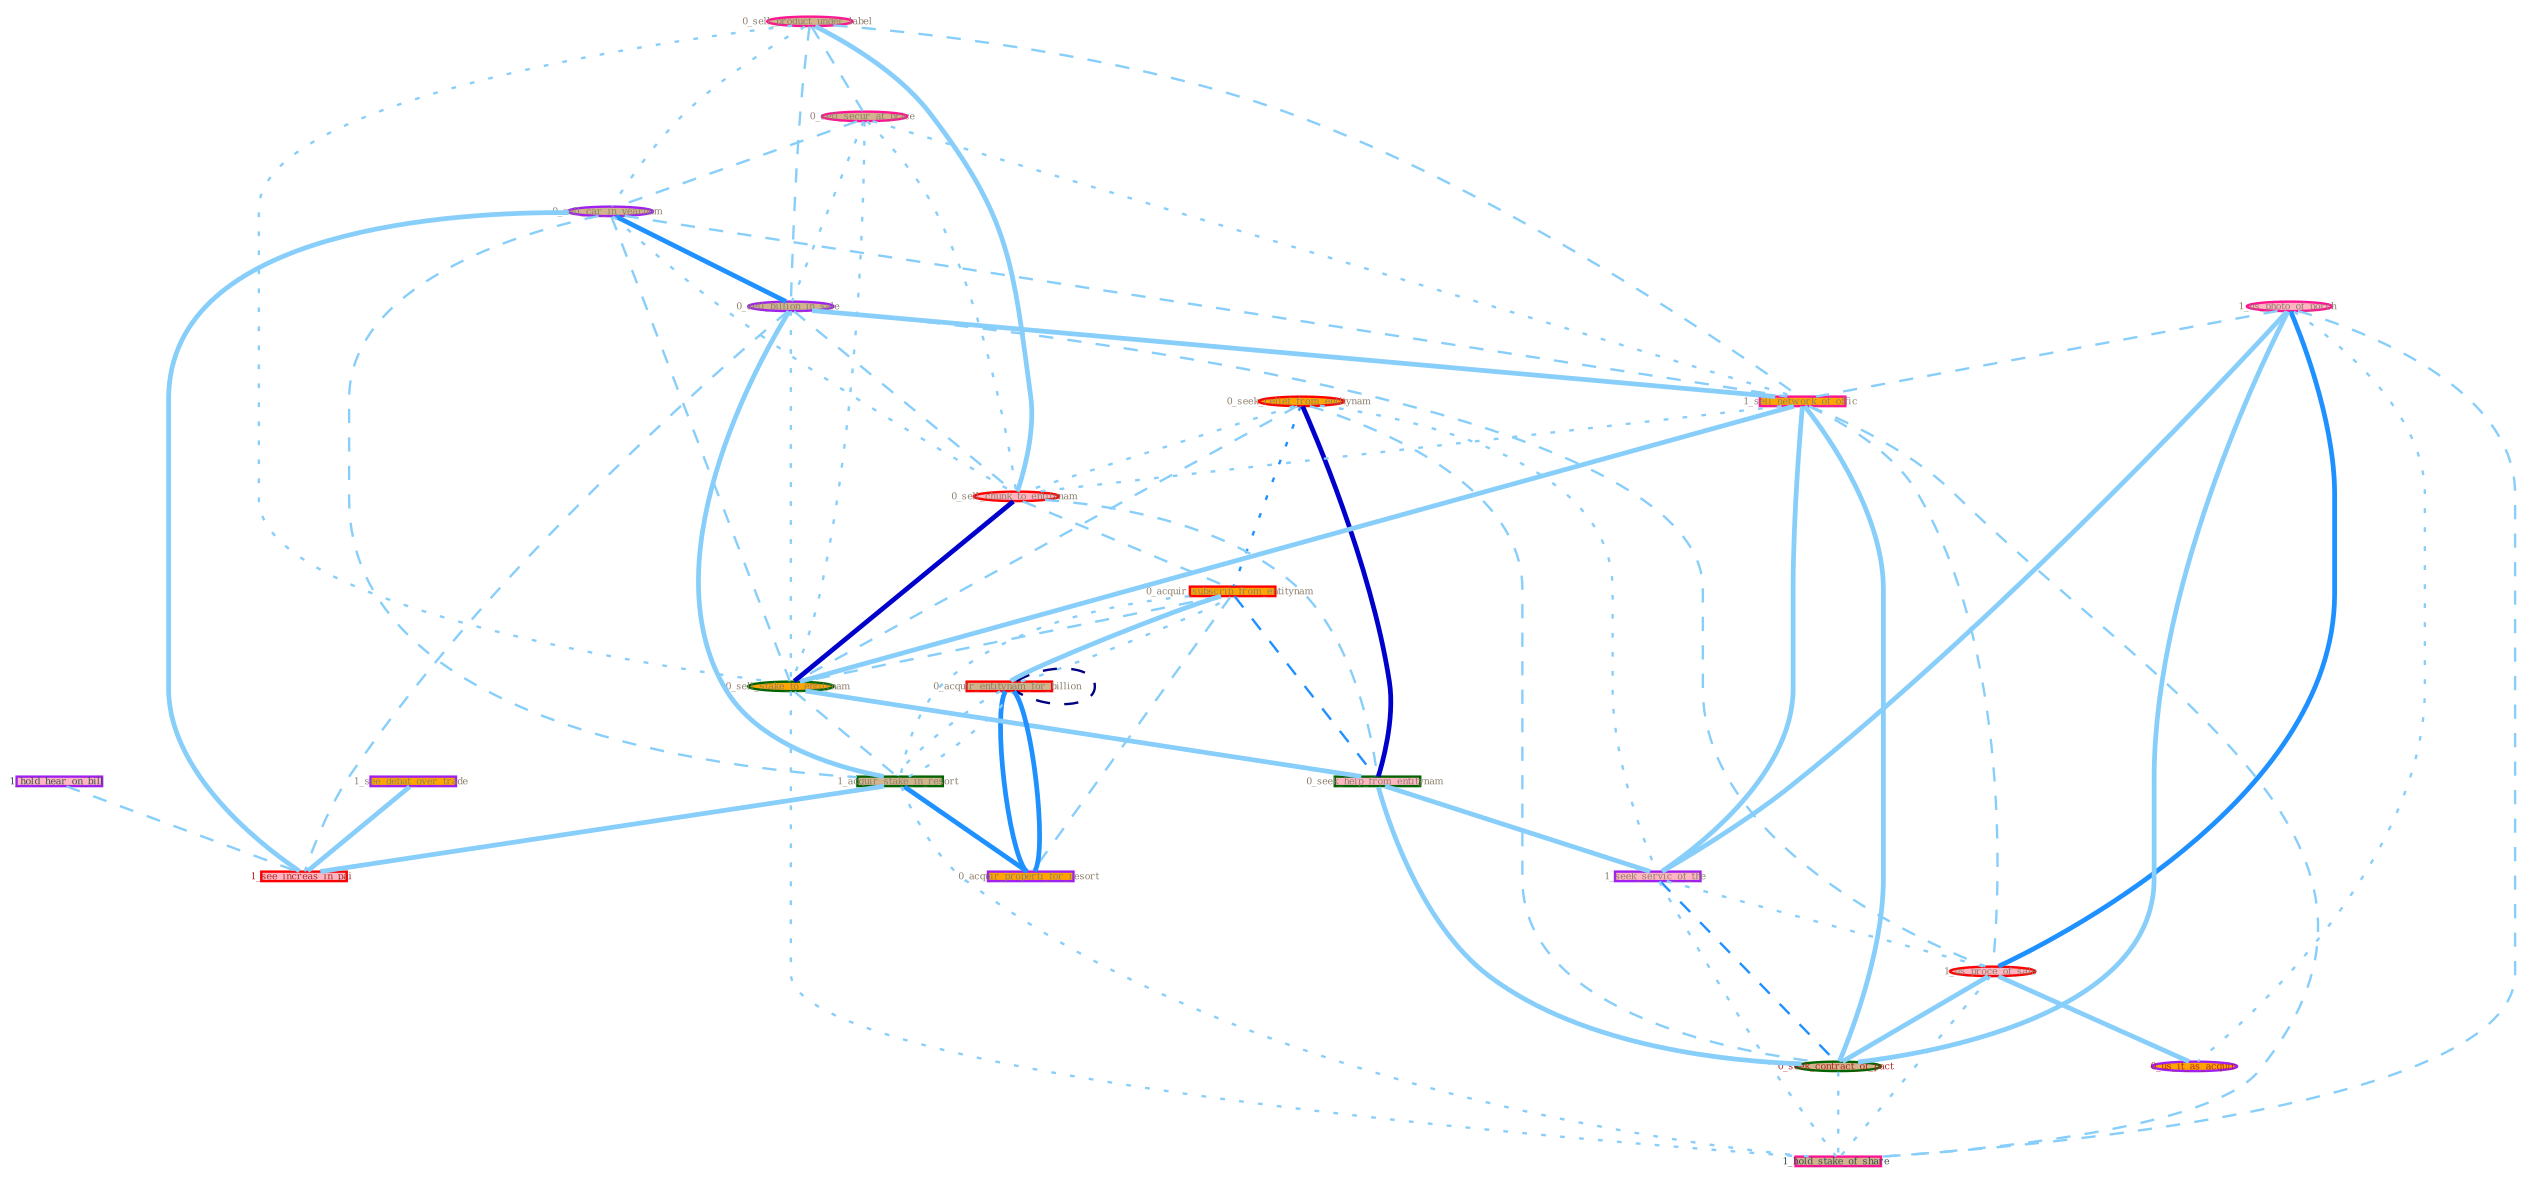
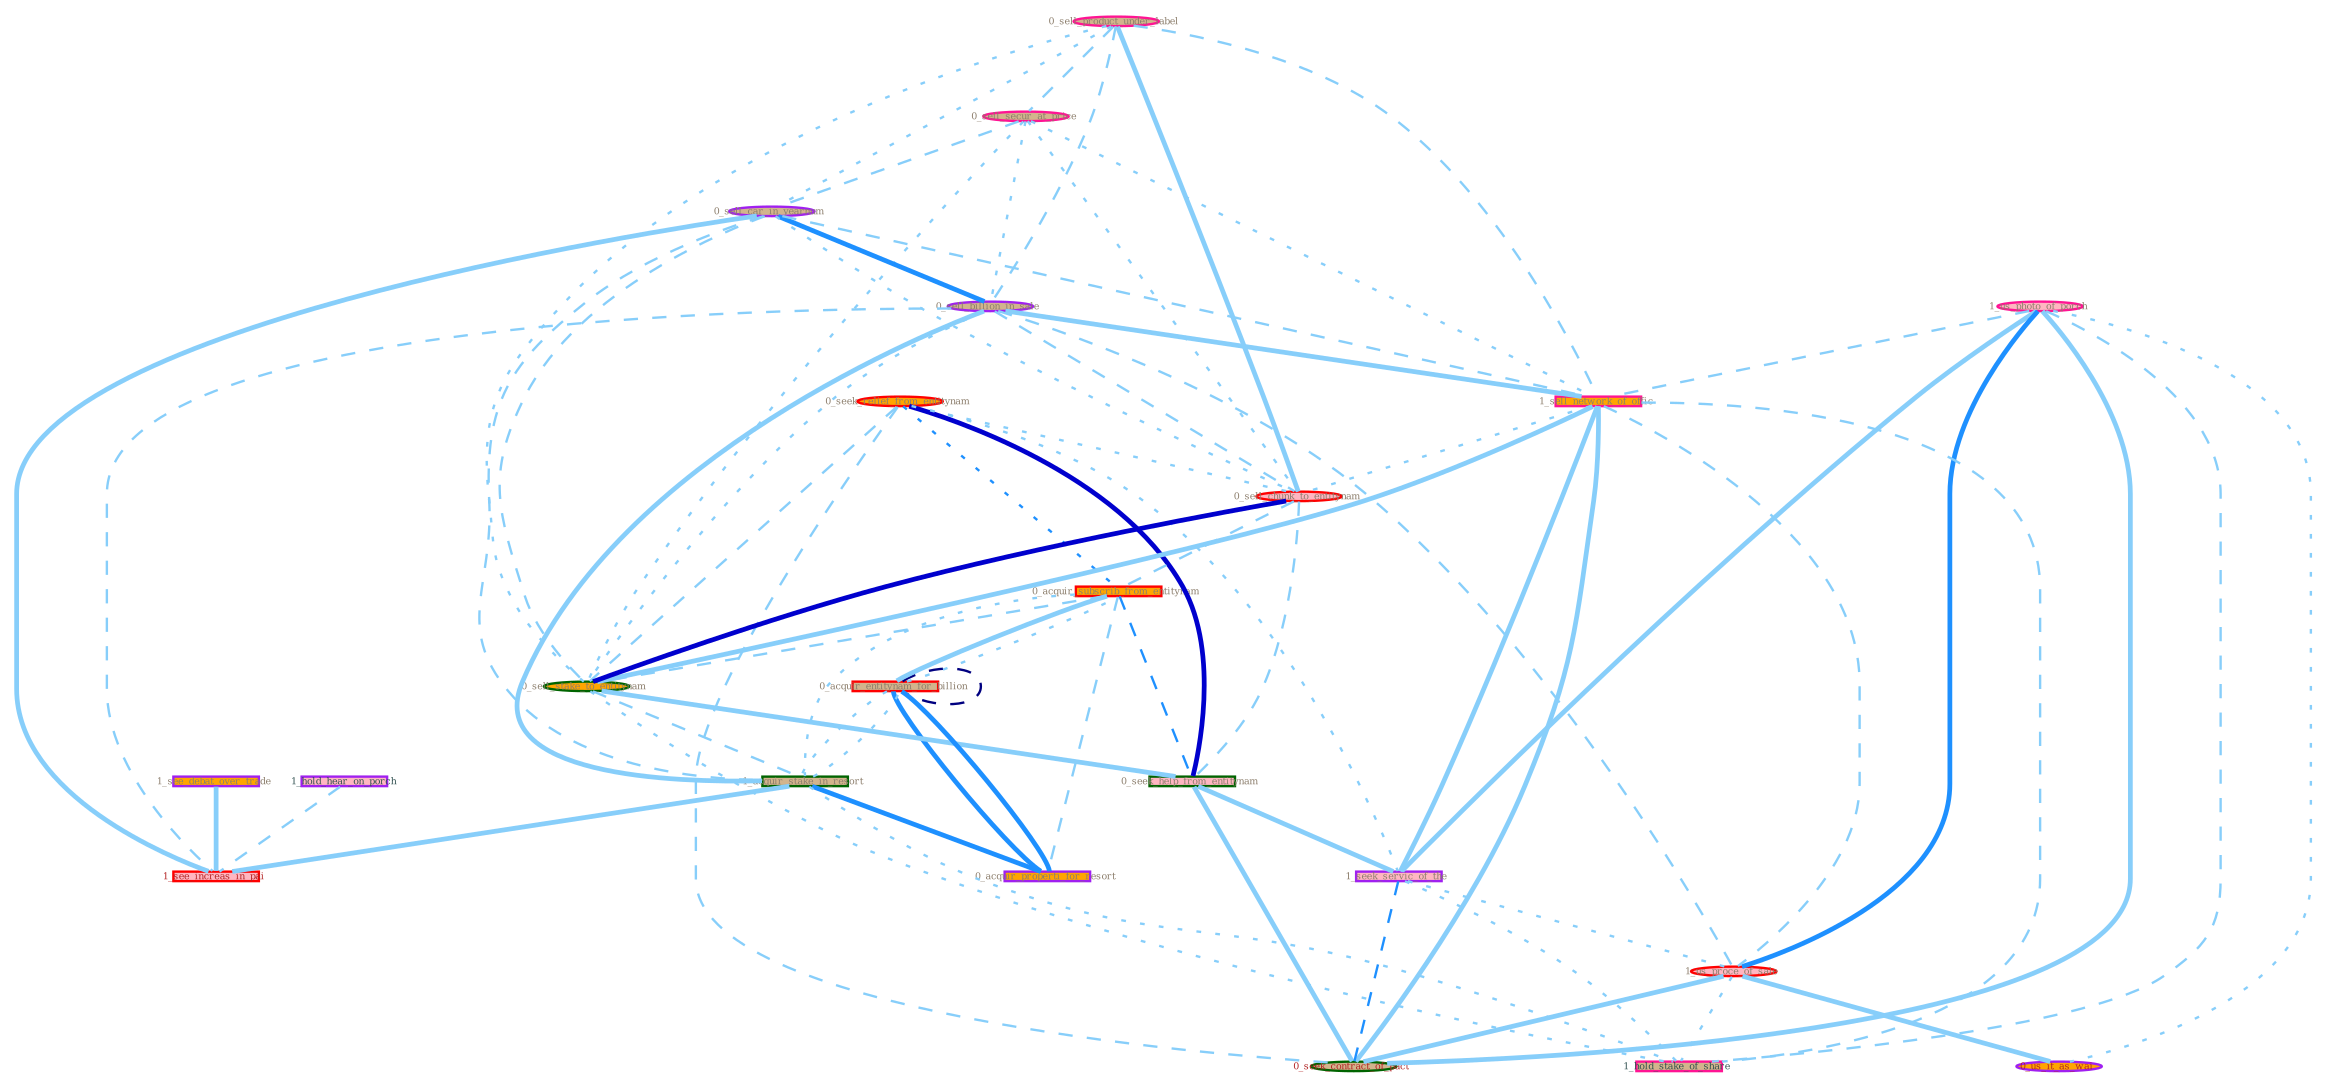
(59, 781) -> (344, 781)
(2194, 1066) -> (2059, 1066)
(1838, 1114) -> none
